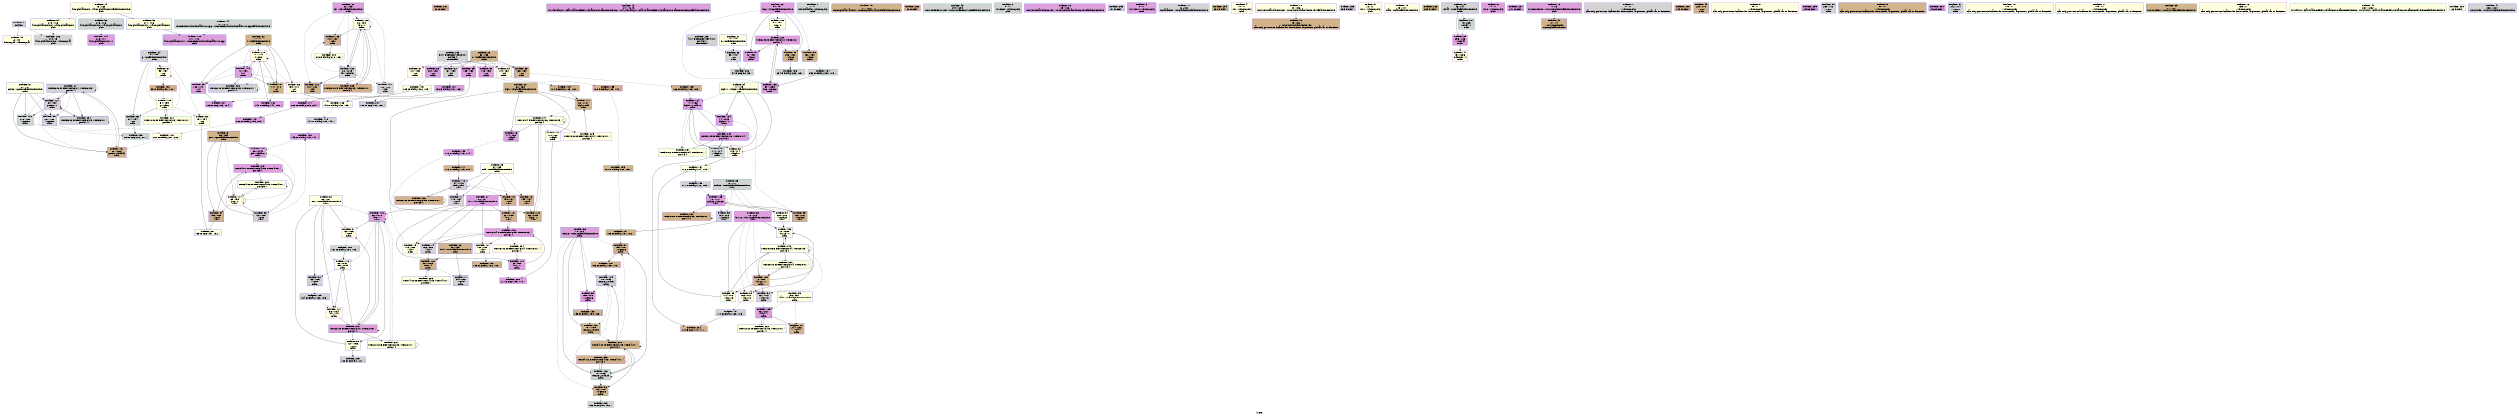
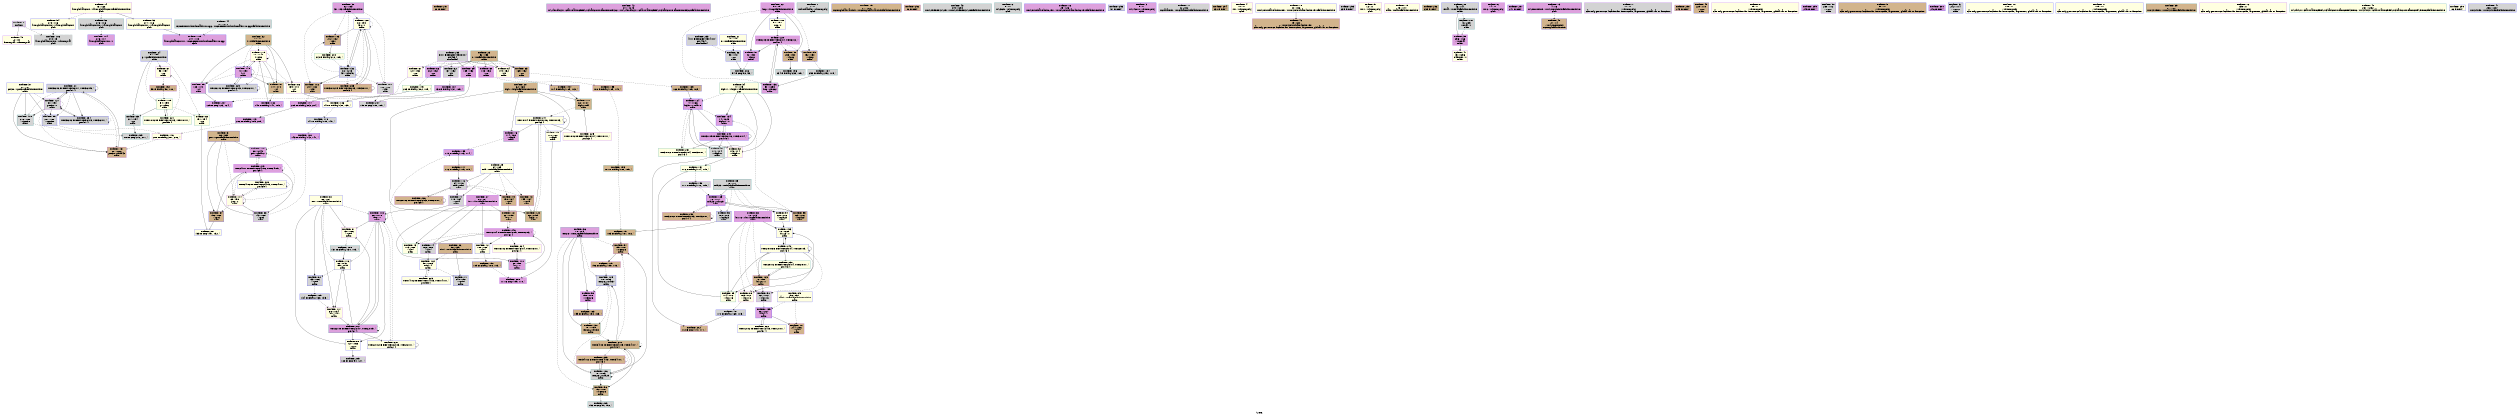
(428, 265) -> (428, 265)
